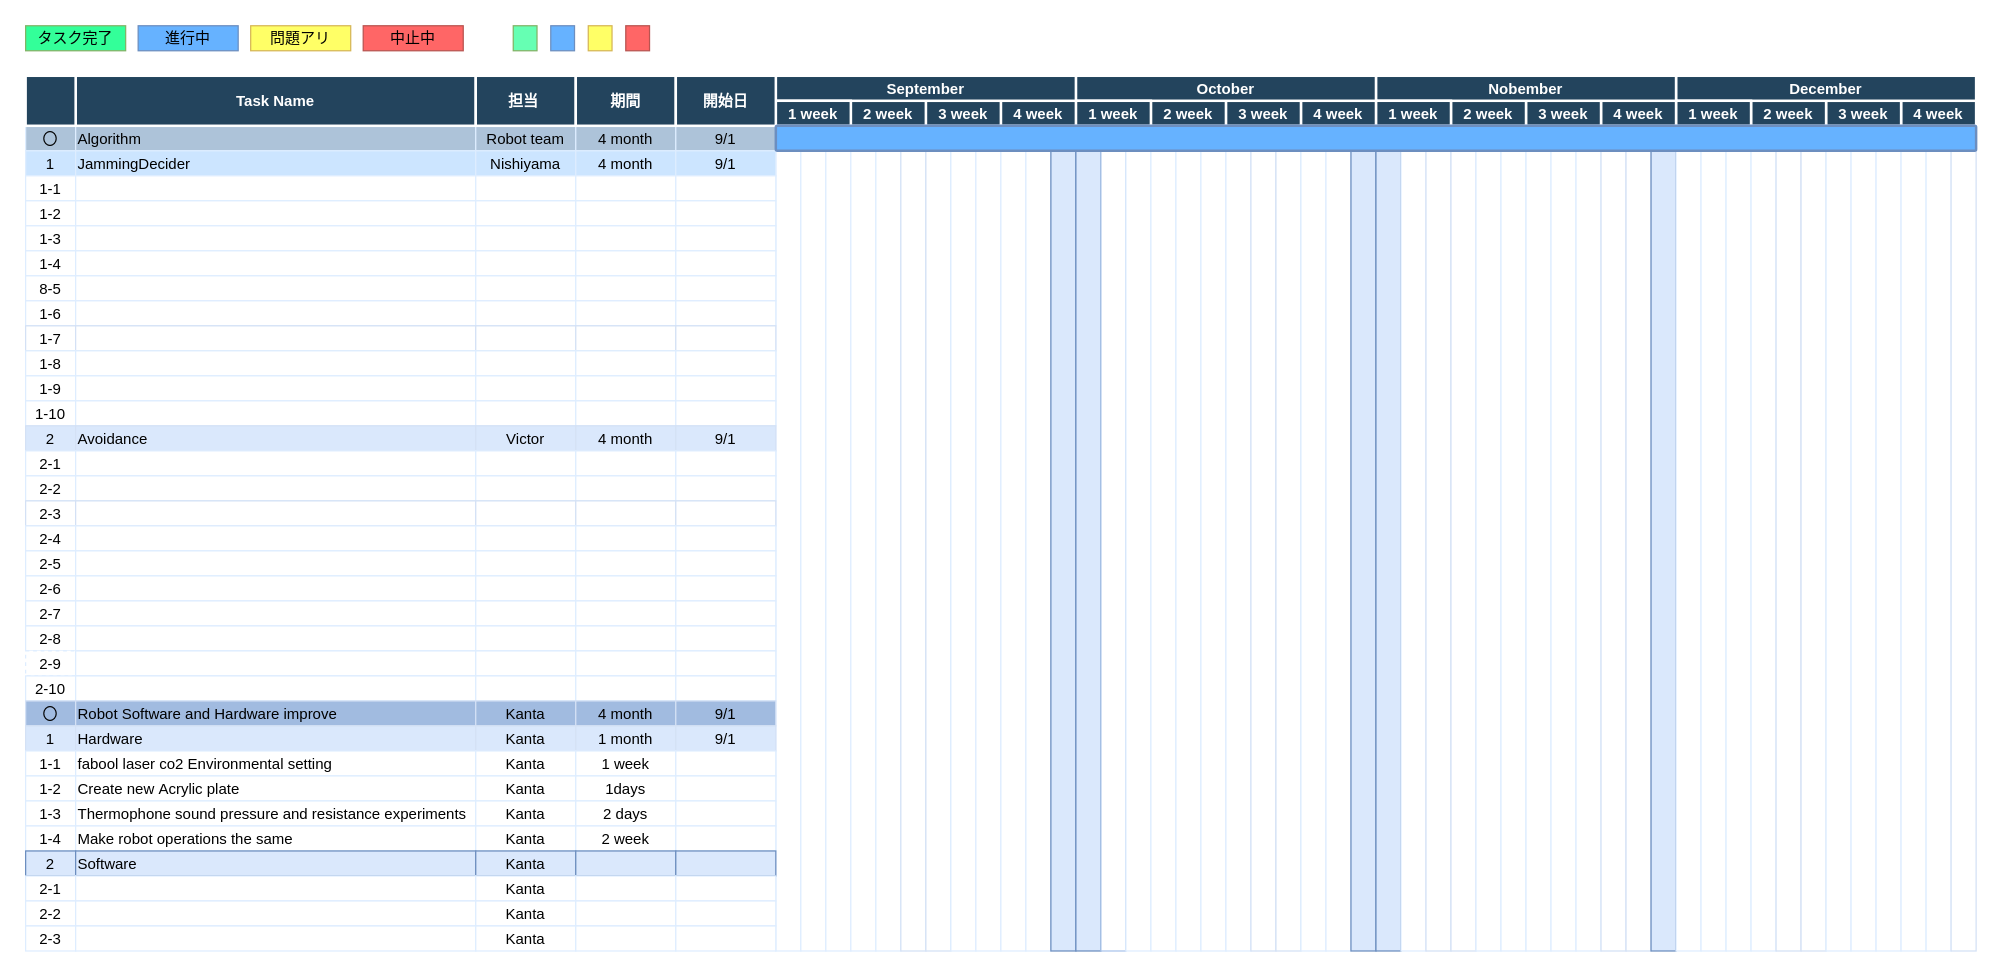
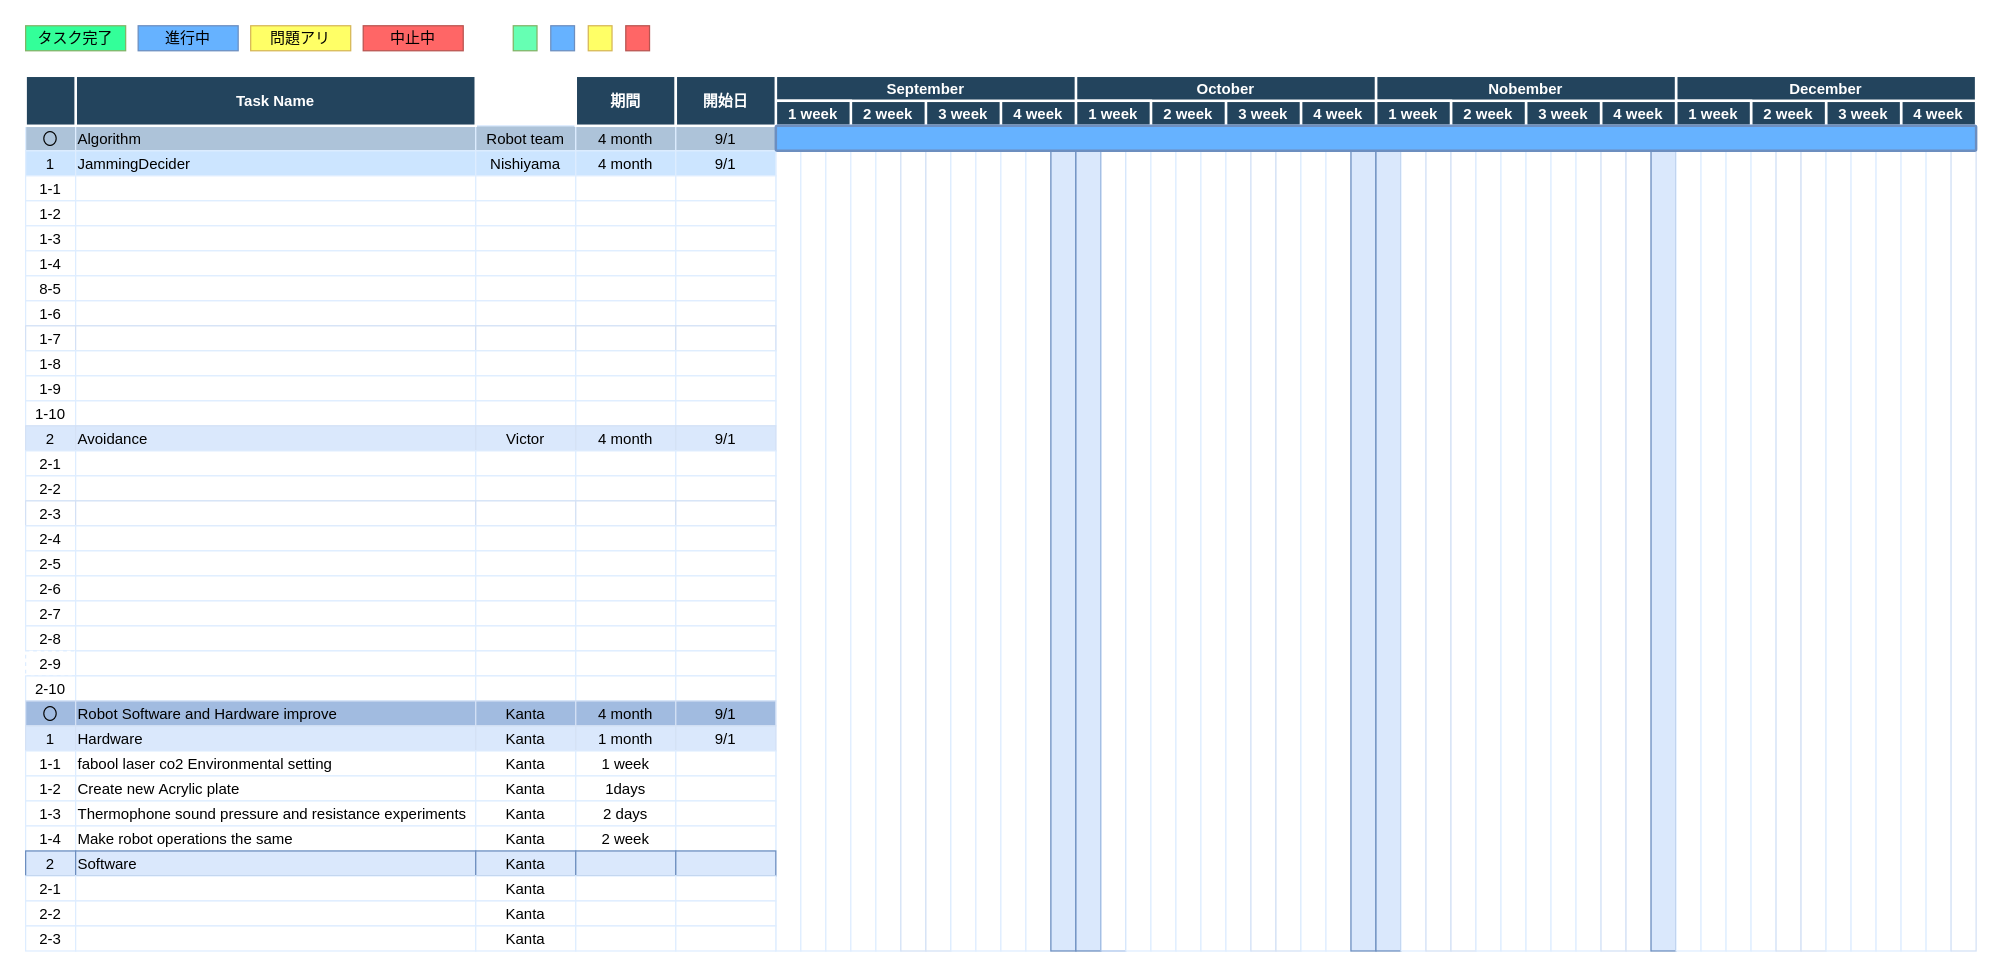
(526, 101) -> none
